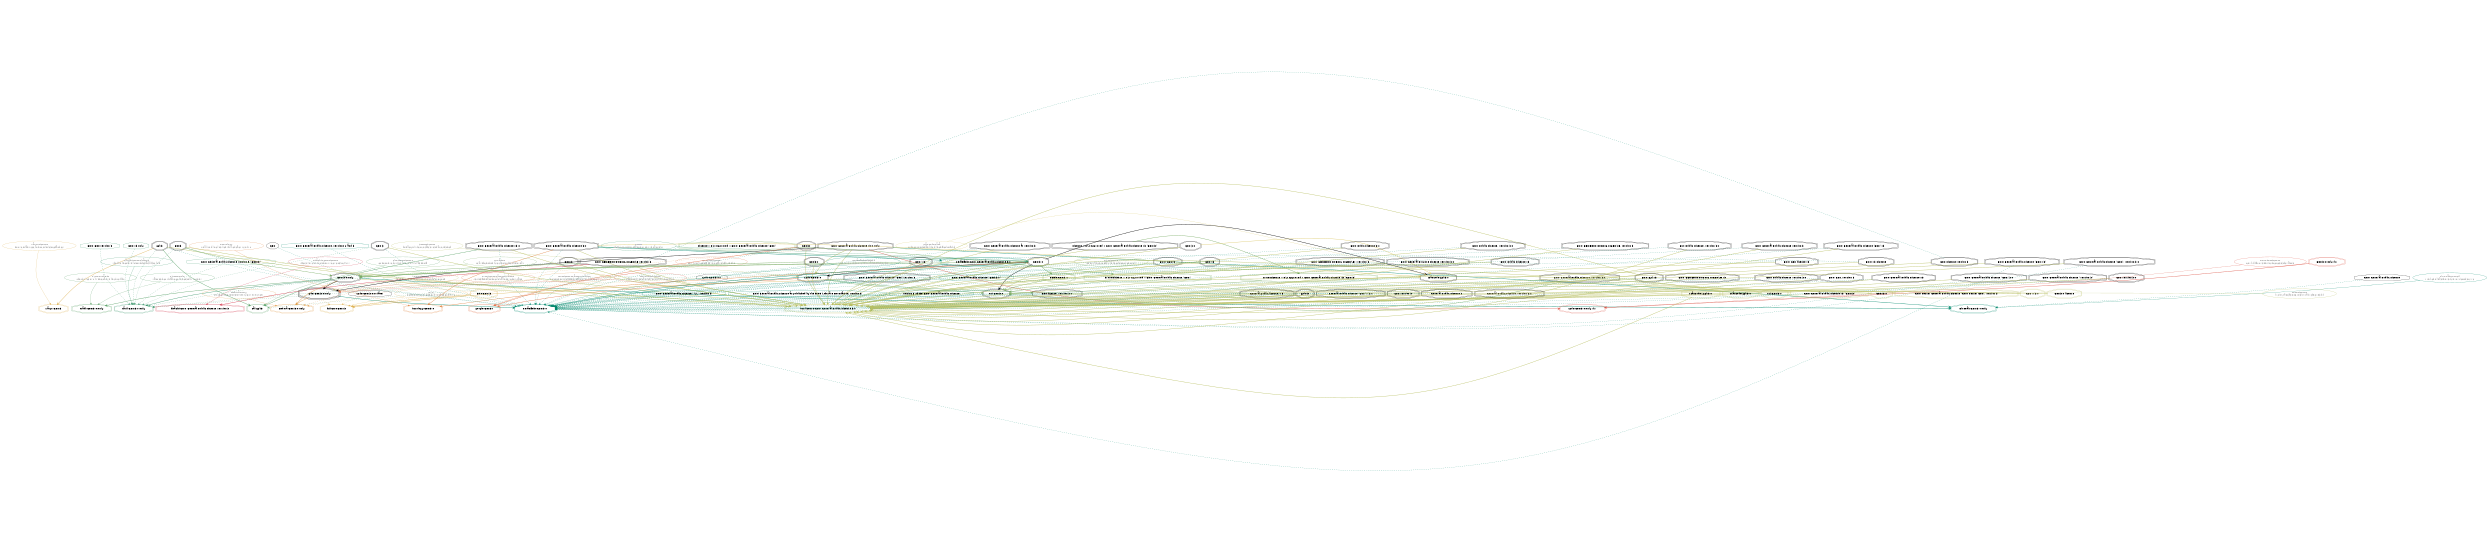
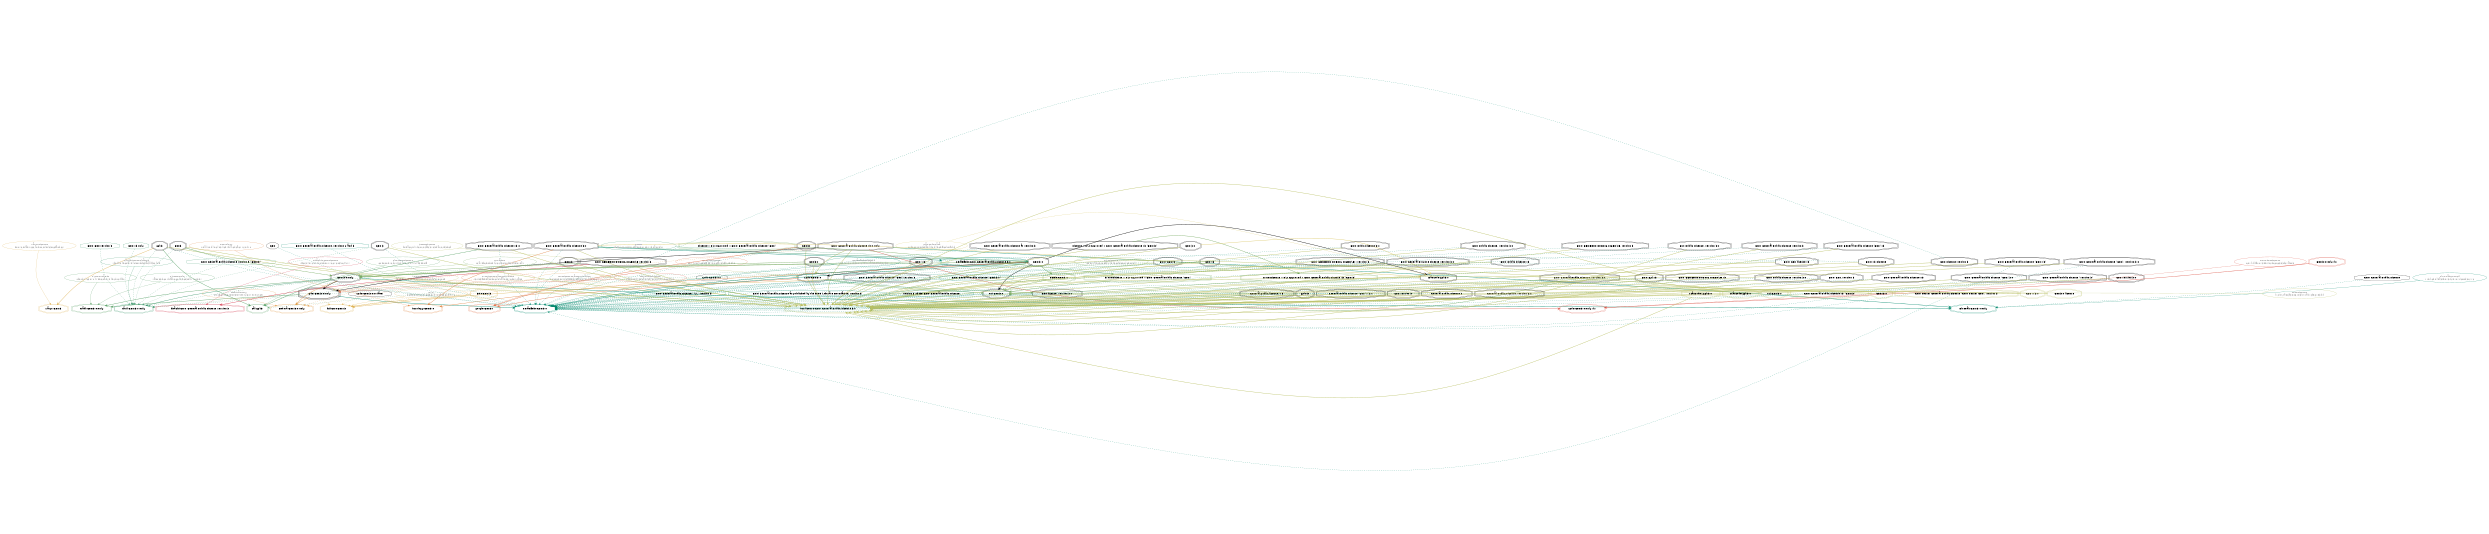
none -> (206, 300)
